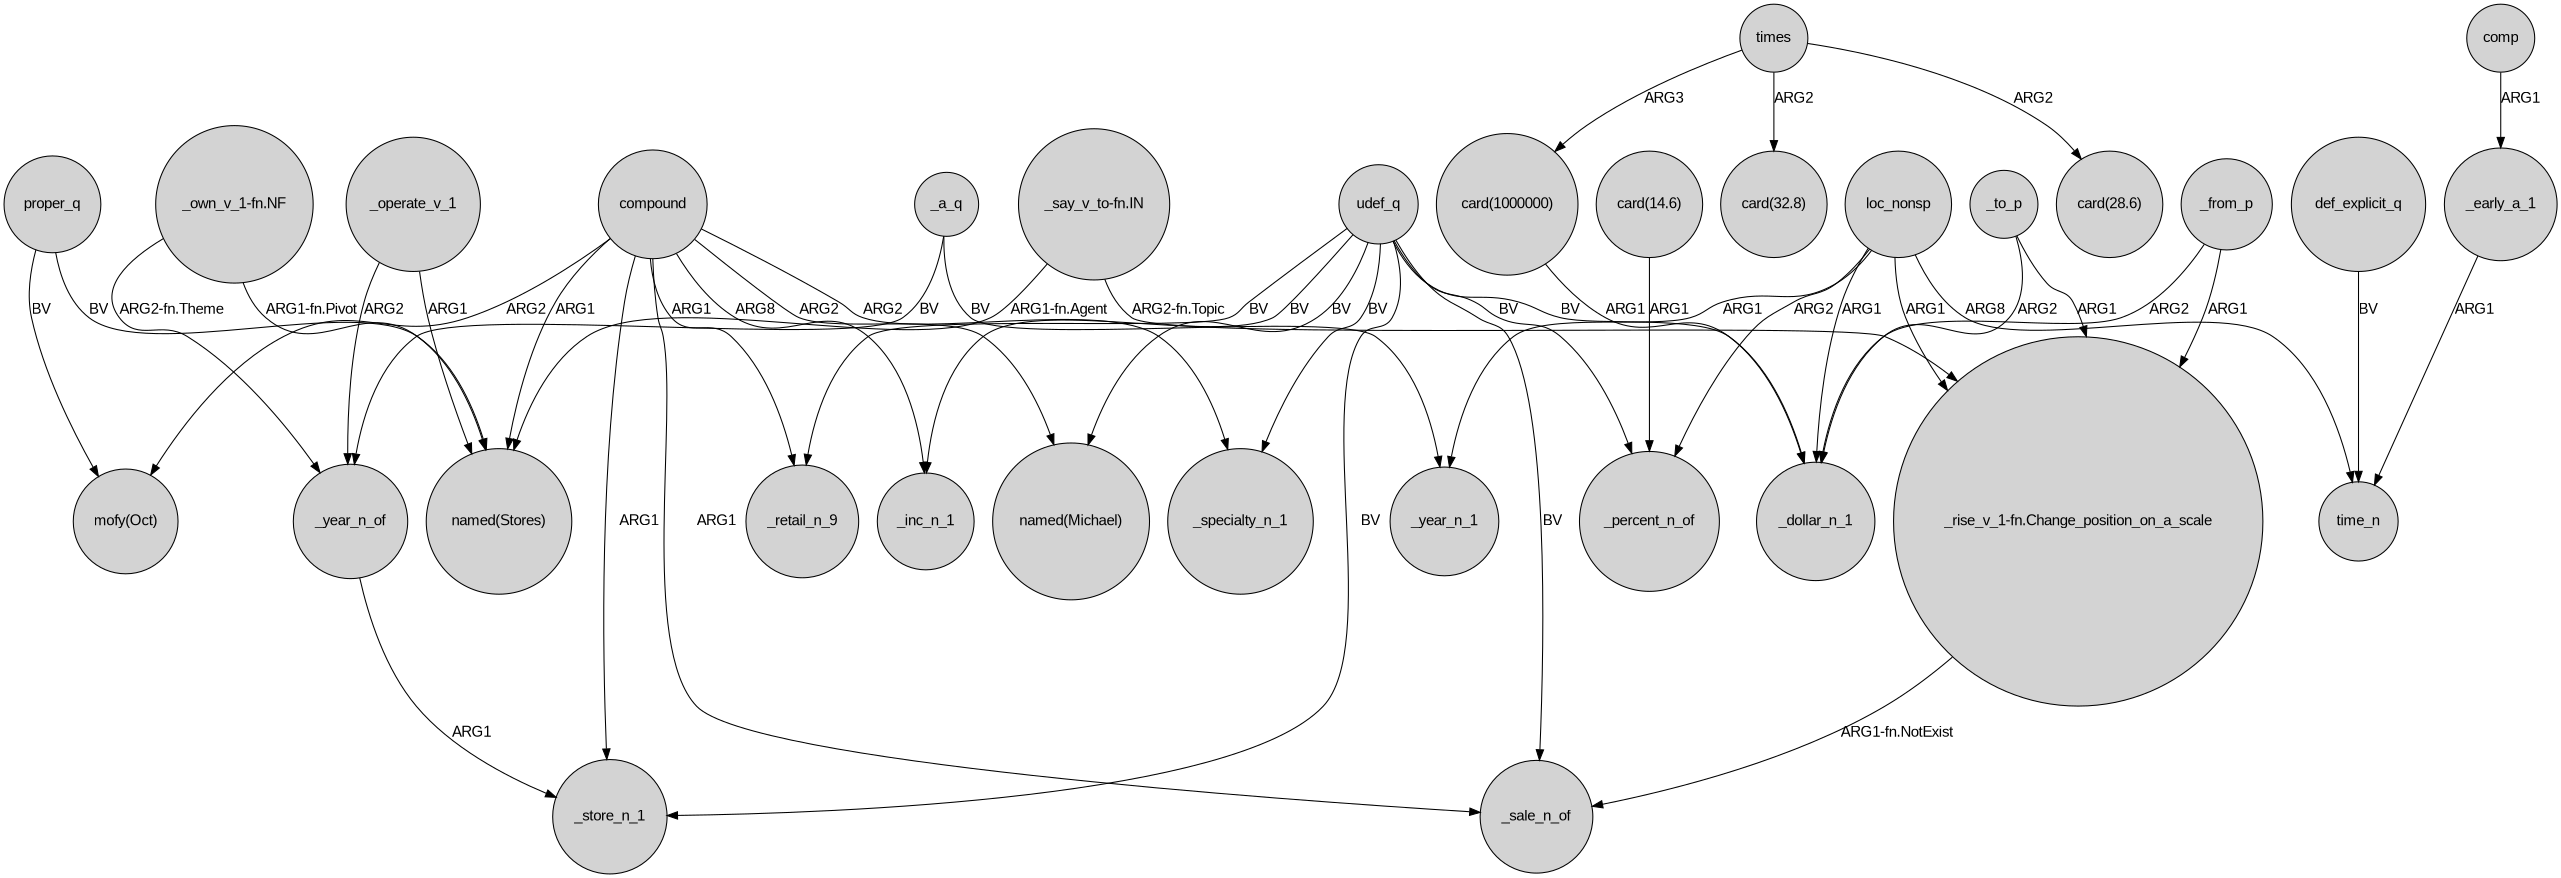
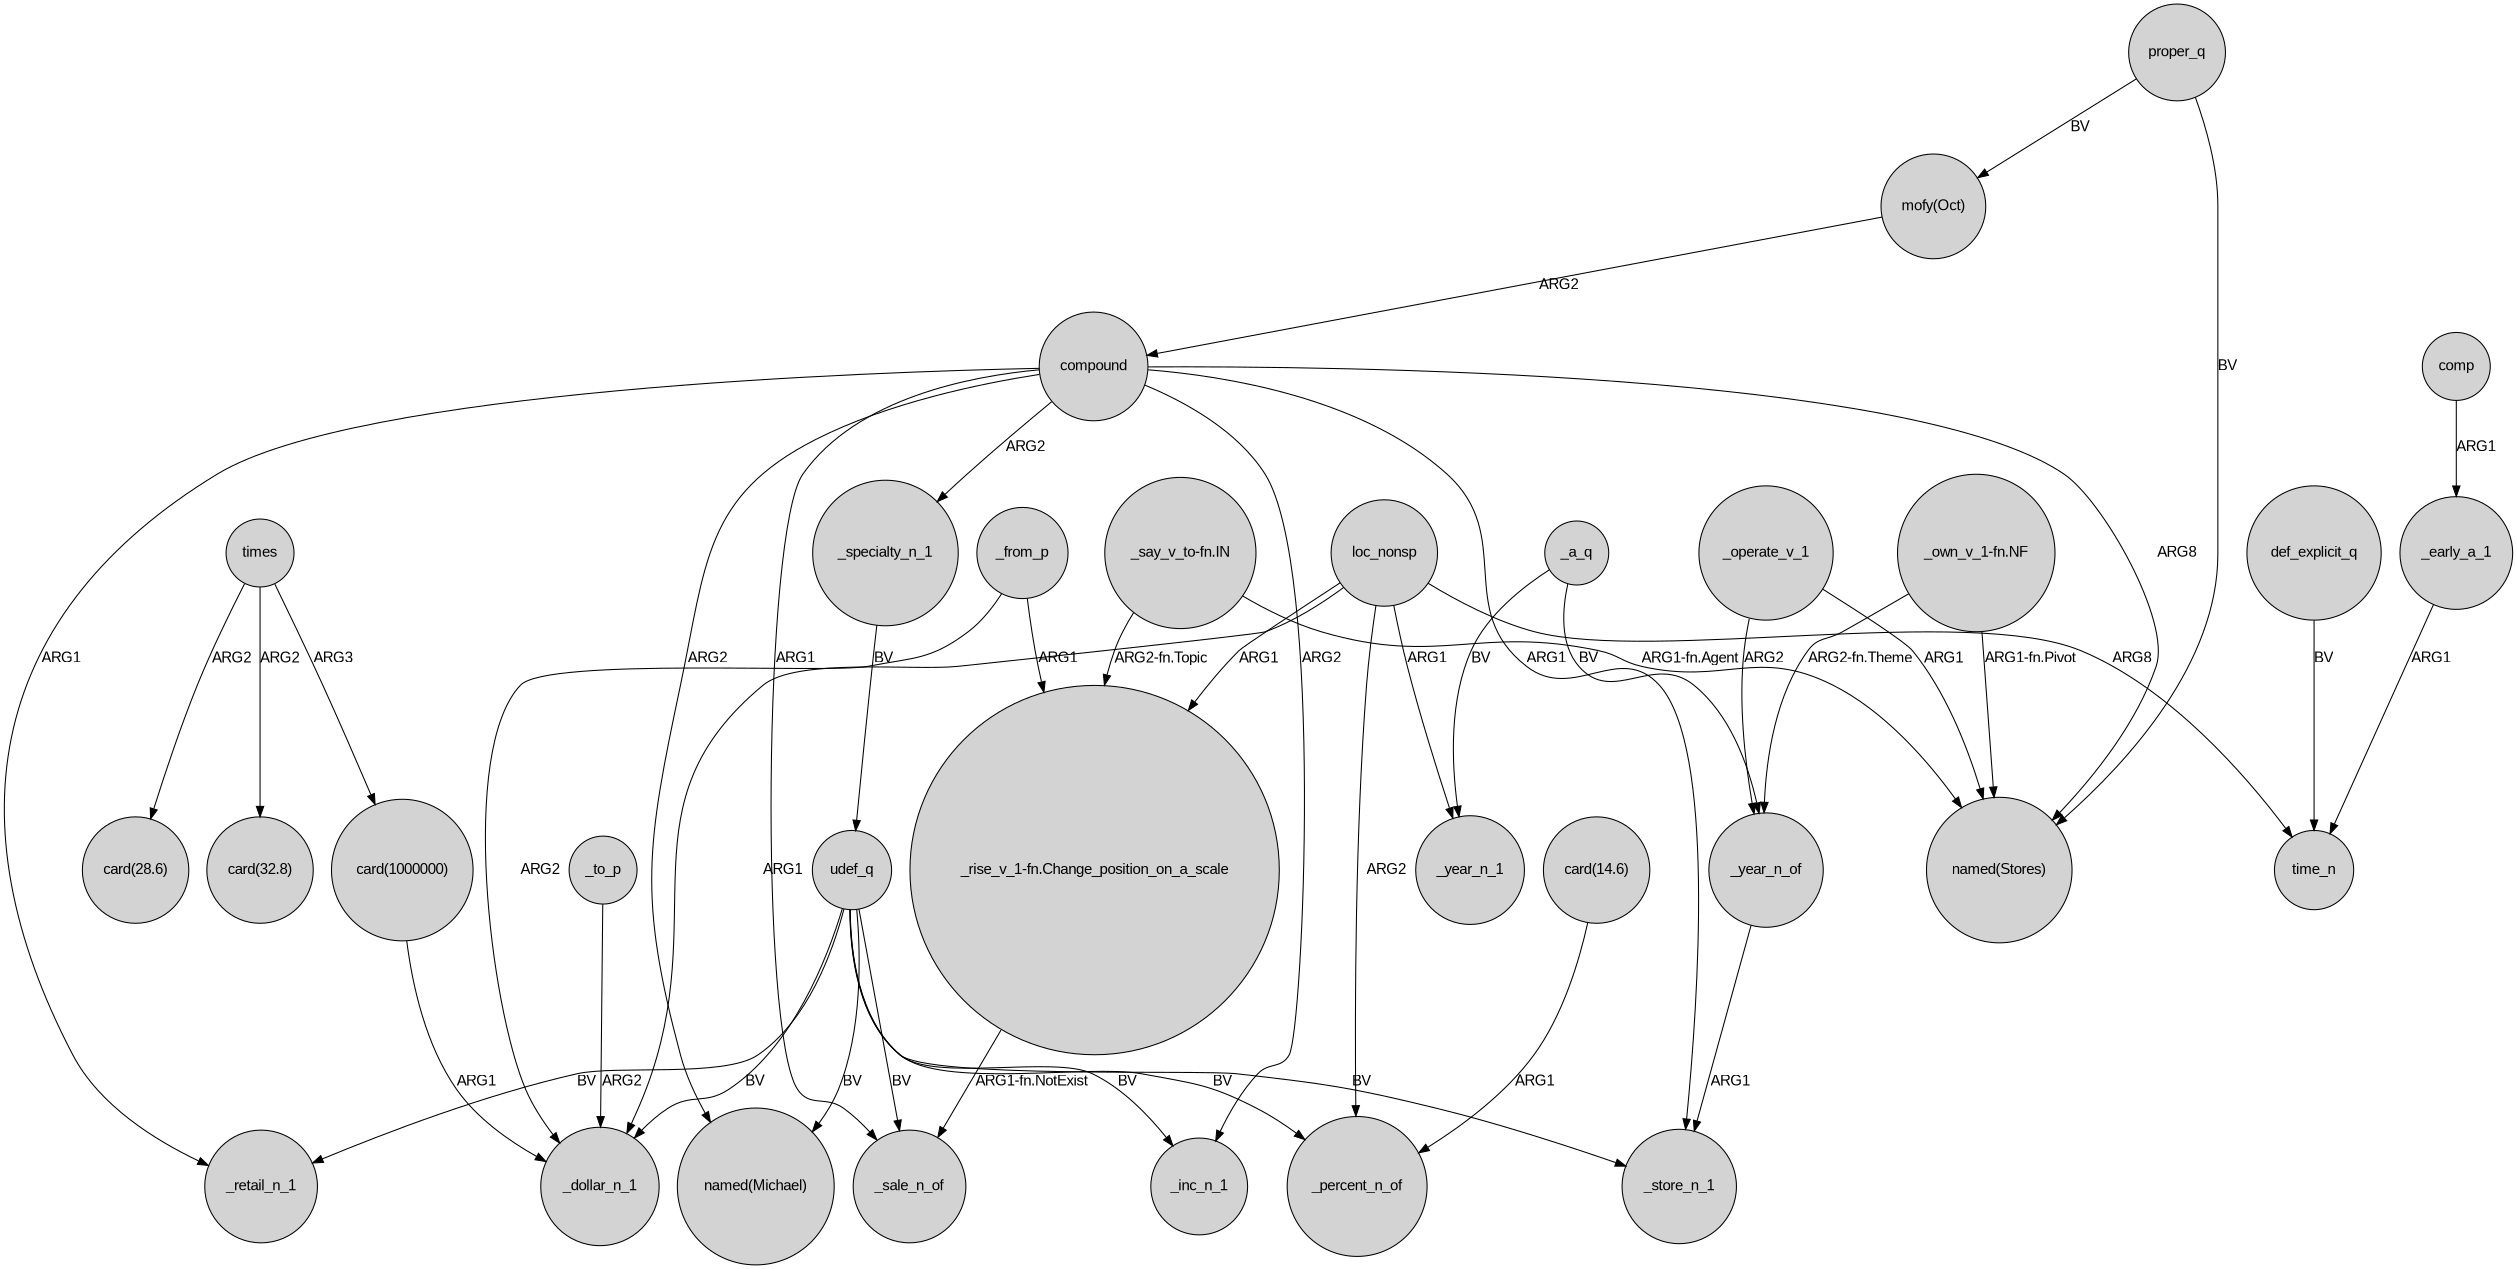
(2048, 284) -> none
(575, 310) -> (2177, 553)
(755, 310) -> (1322, 658)
(418, 326) -> (1520, 285)
(1326, 339) -> (866, 723)
(802, 521) -> (261, 1186)
